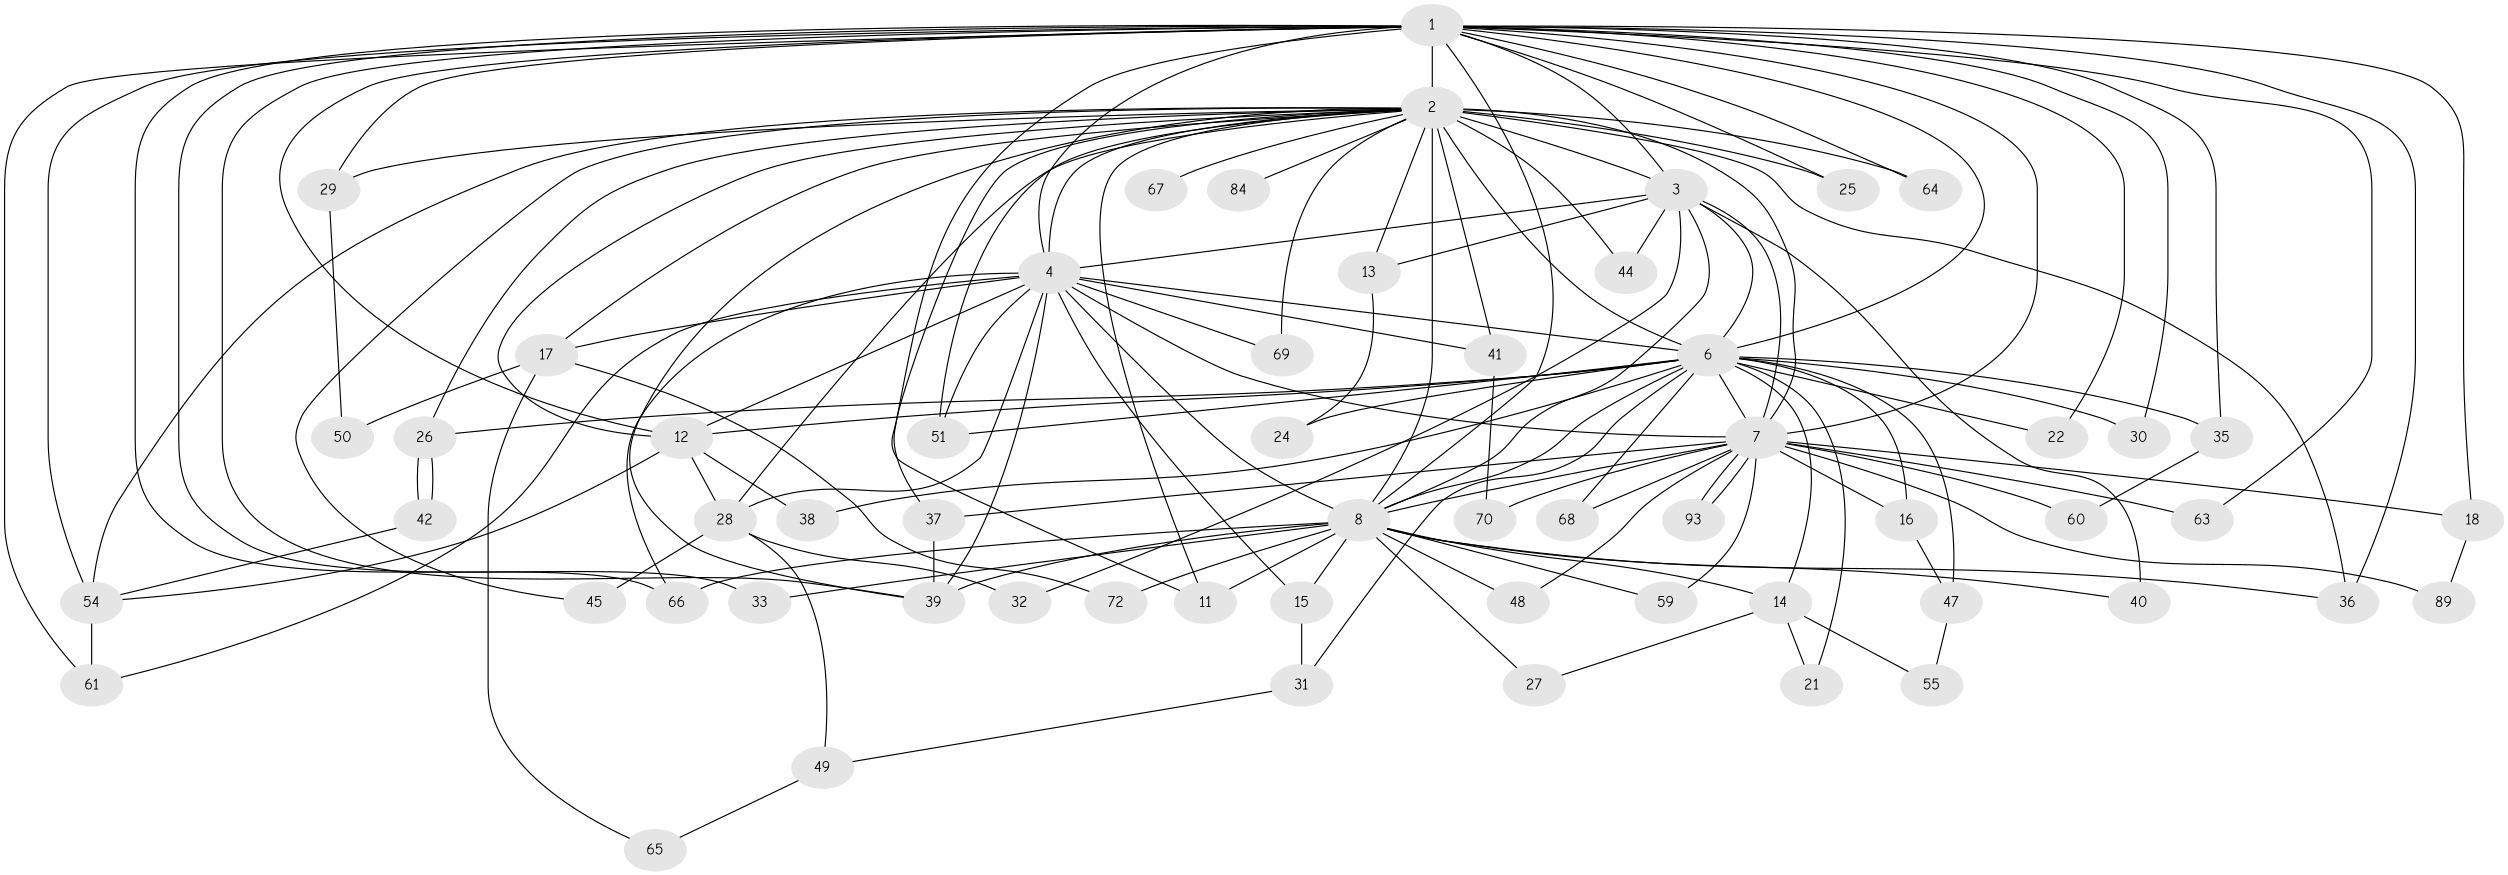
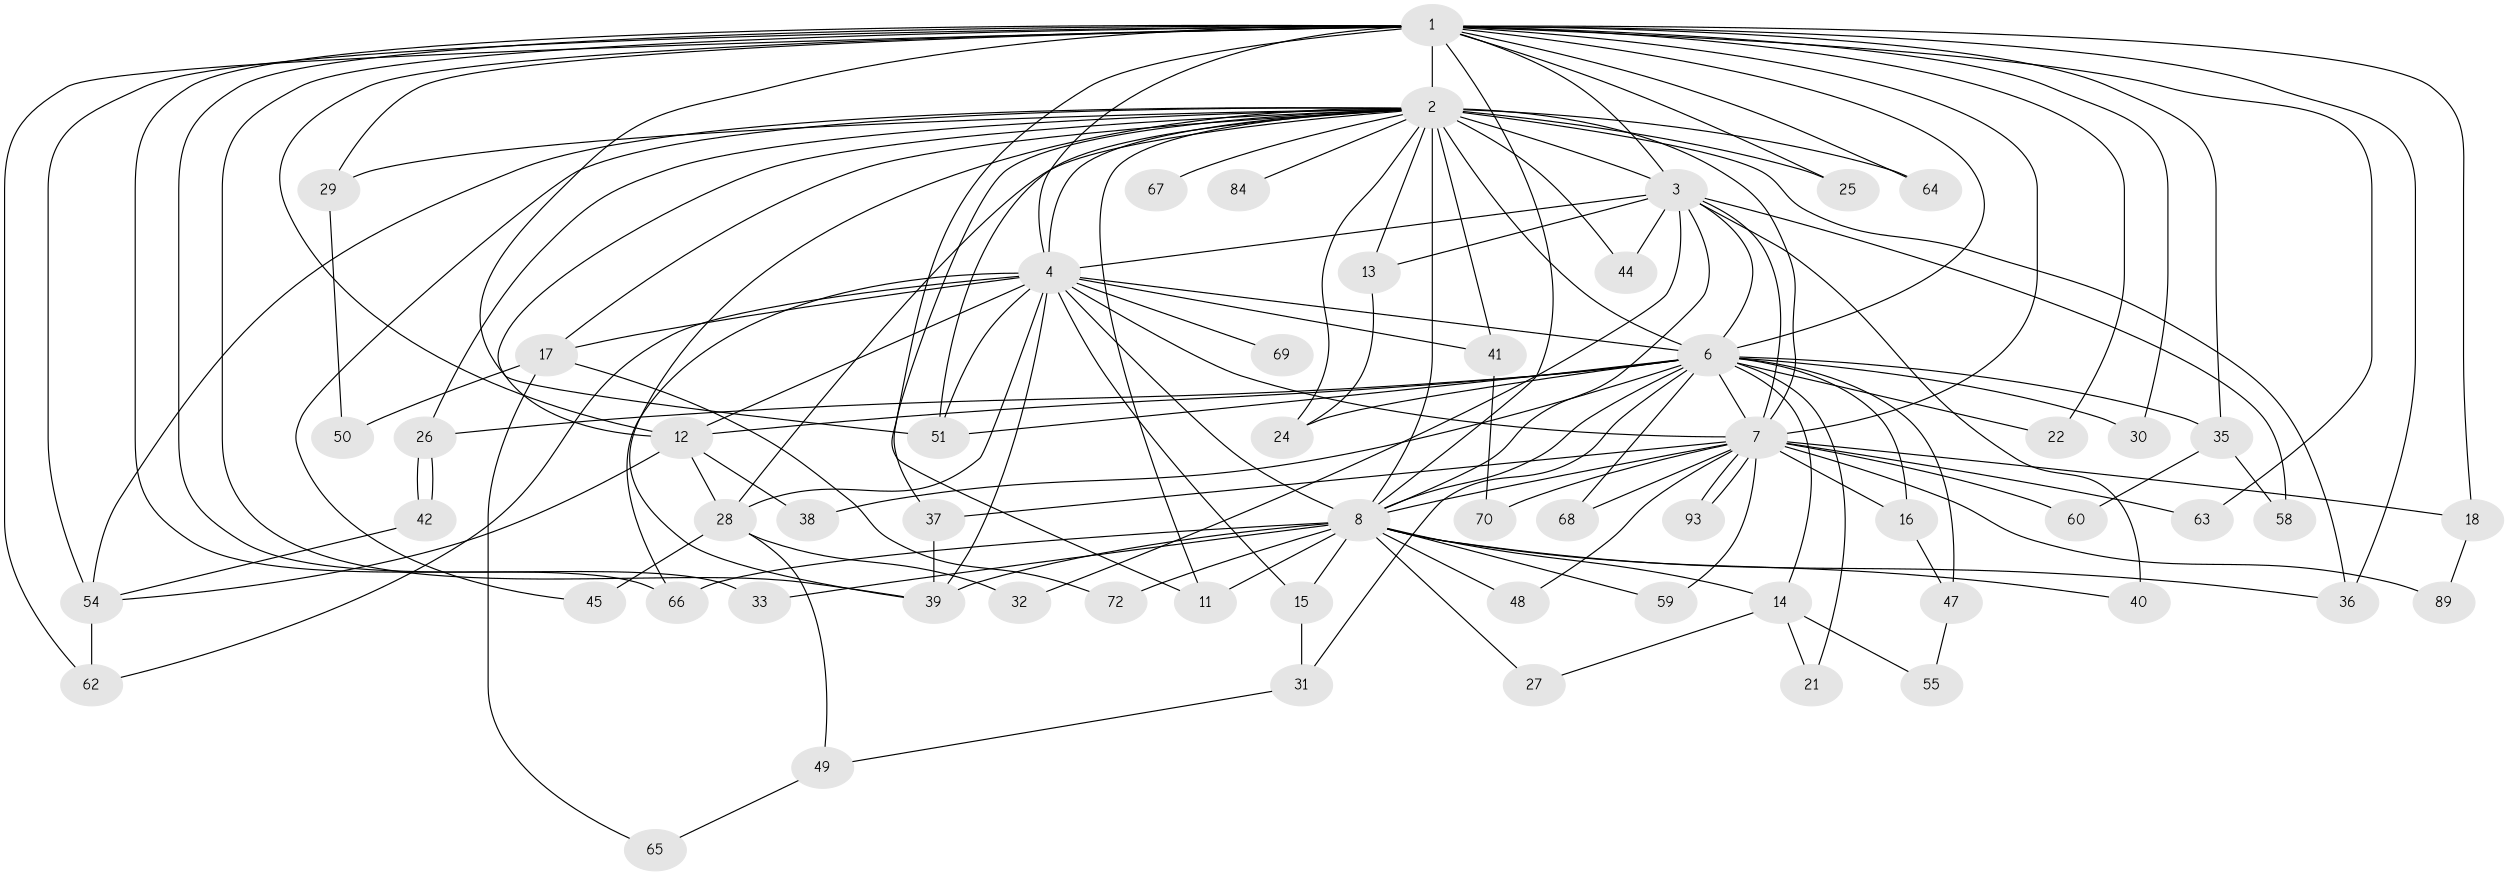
none -> (659, 116)
(1307, 204) -> (1325, 262)
none -> (2285, 520)
(92, 685) -> (92, 685)
